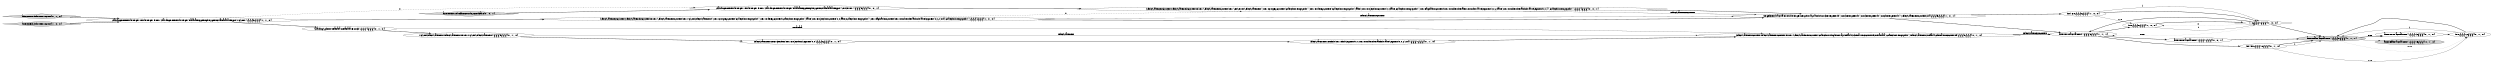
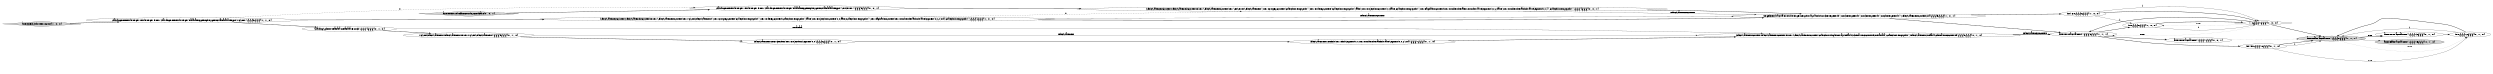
(42, 16) -> none
(2120, 20) -> (2120, 20)
(2198, 24) -> (2198, 24)
(2264, 39) -> (2264, 39)
